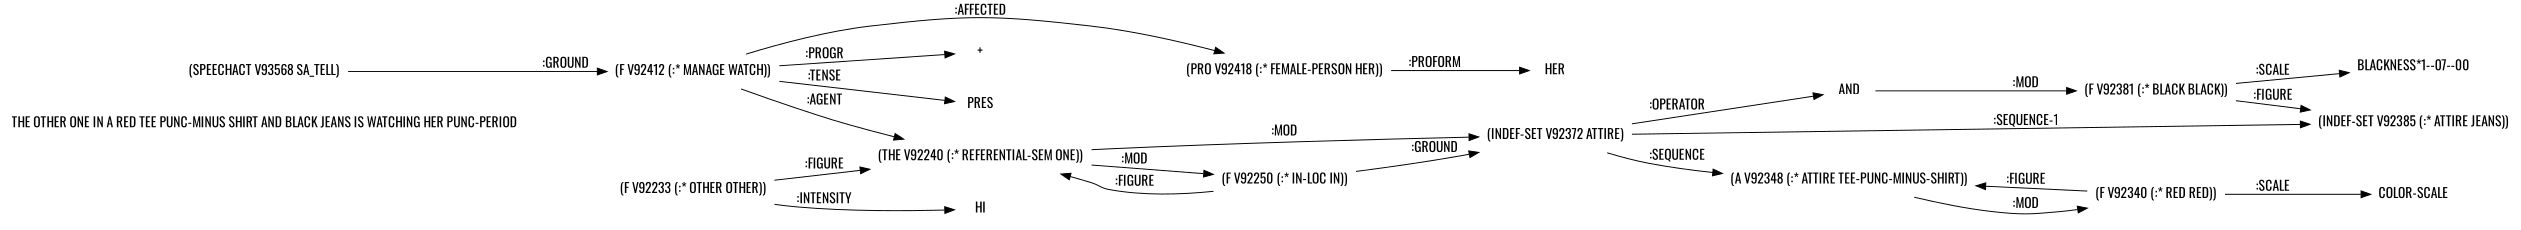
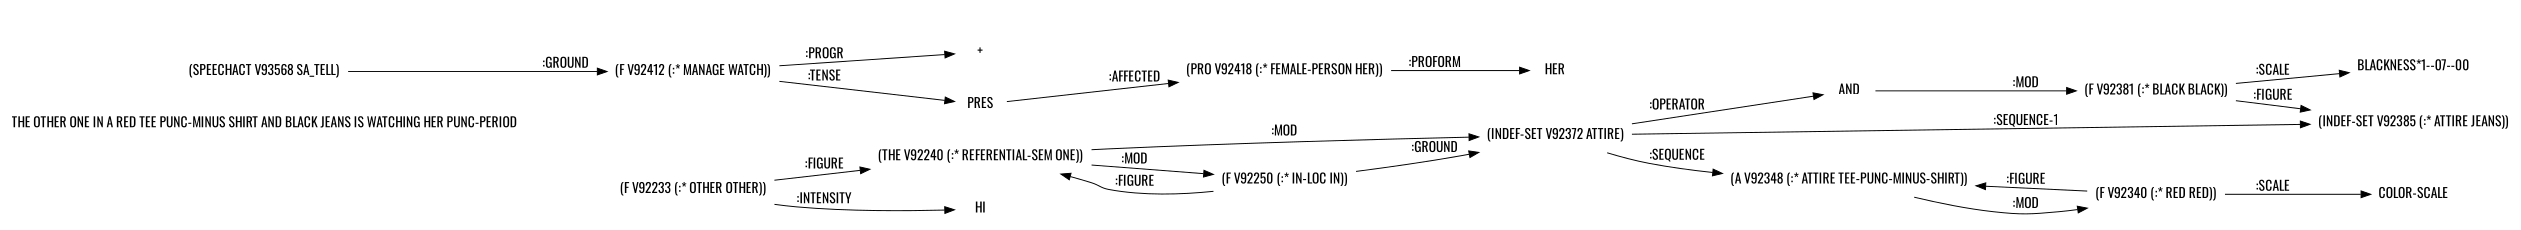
(980, 18) -> (1088, 93)
(817, 115) -> none
